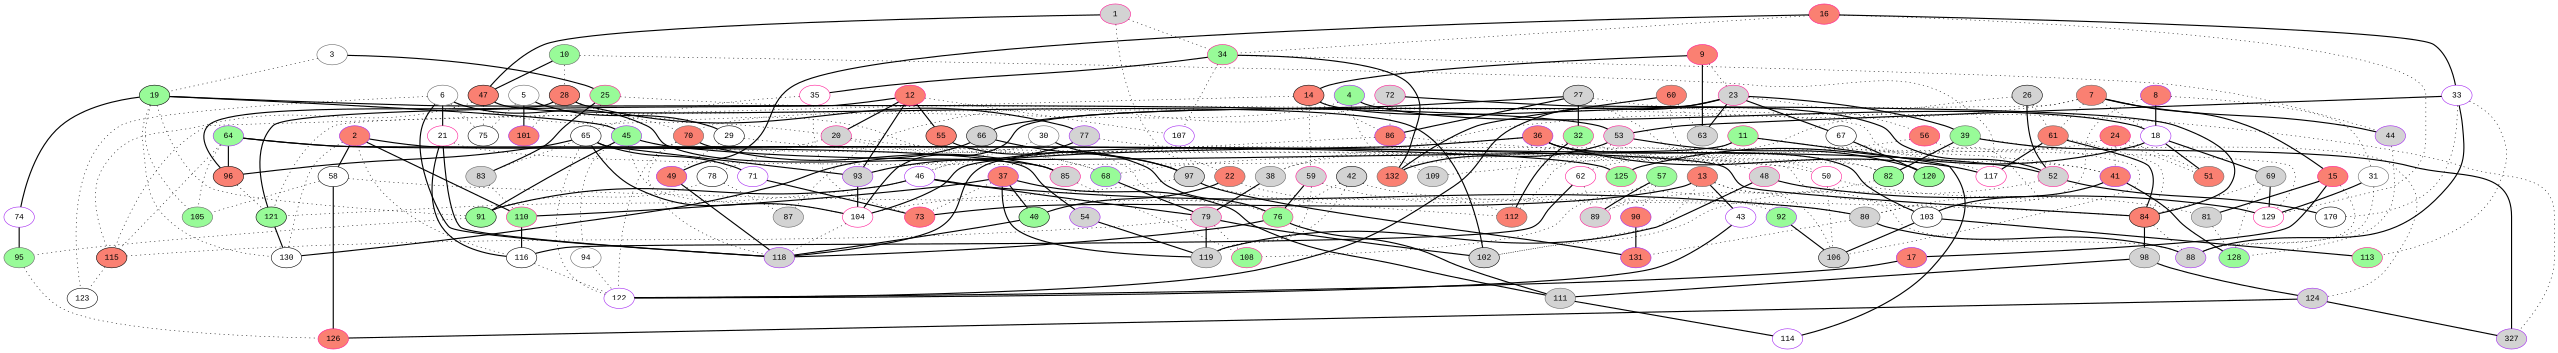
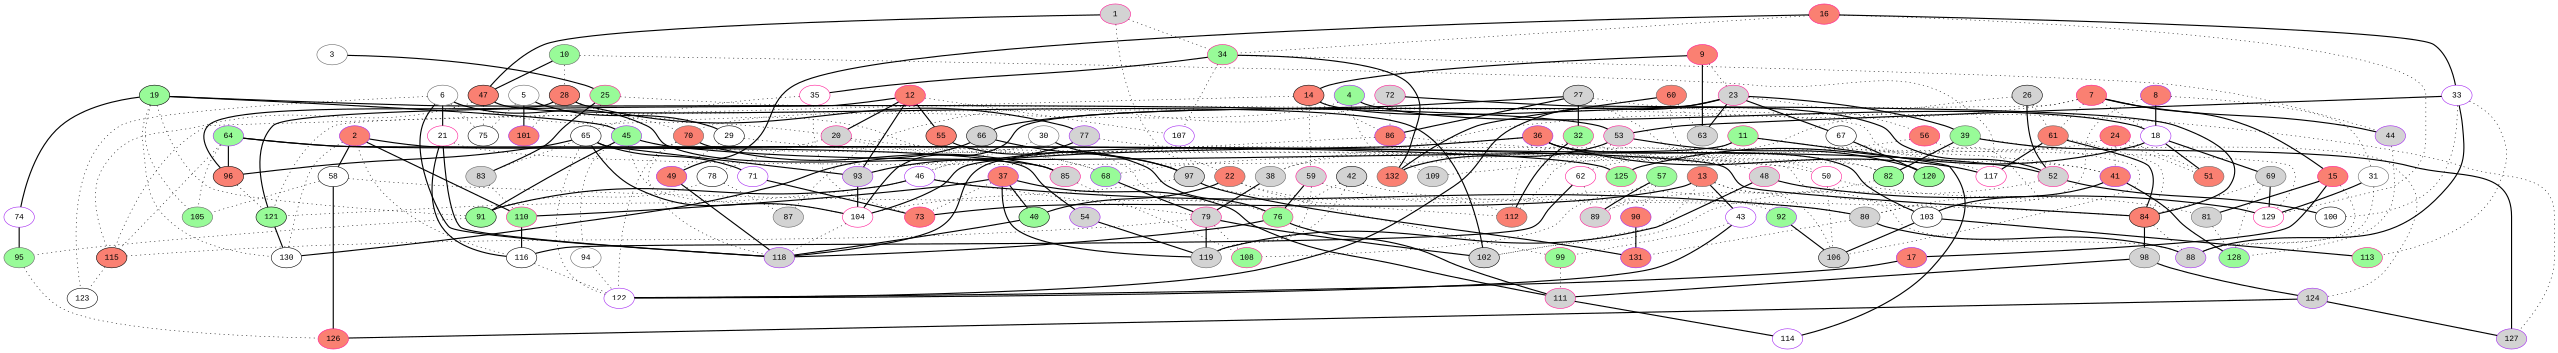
(243, 75) -> none
(2091, 95) -> (2091, 95)
(1063, 198) -> (1063, 198)
(2331, 217) -> (2331, 217)
none -> (1560, 258)
(1560, 298) -> (1560, 298)
(2512, 339) -> (2512, 339)
